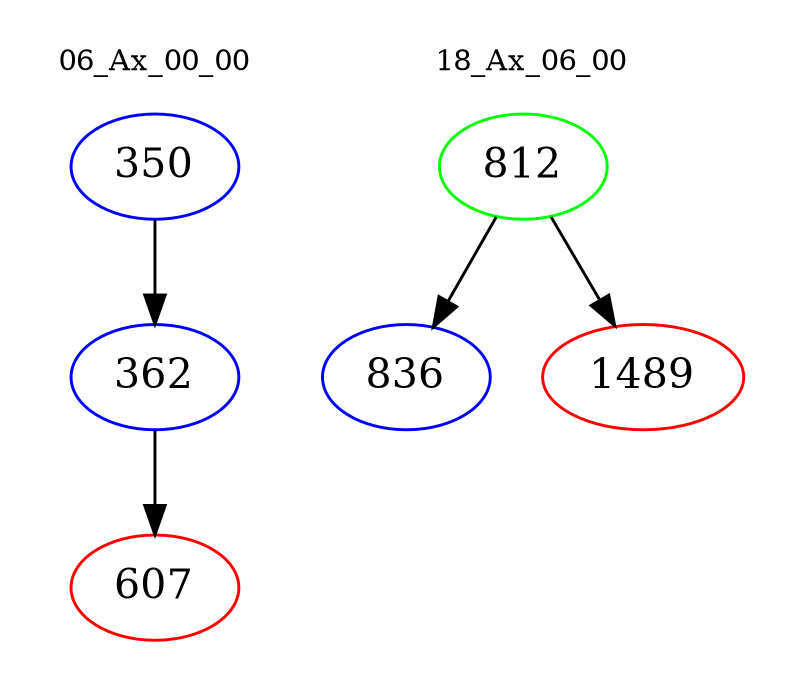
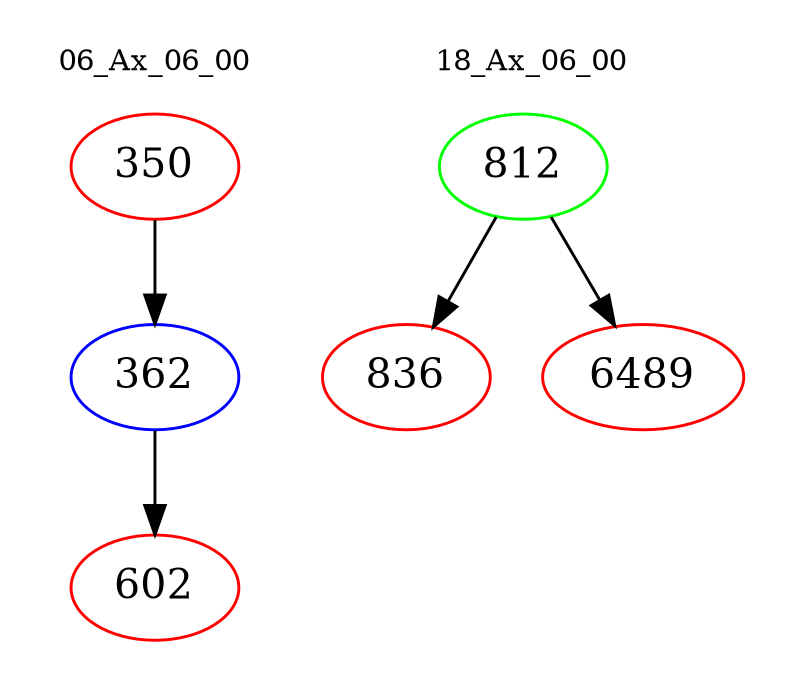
(155, 63) -> (155, 63)
(155, 167) -> (155, 167)
(406, 377) -> (406, 377)
(643, 377) -> (643, 377)
(155, 588) -> (155, 588)
